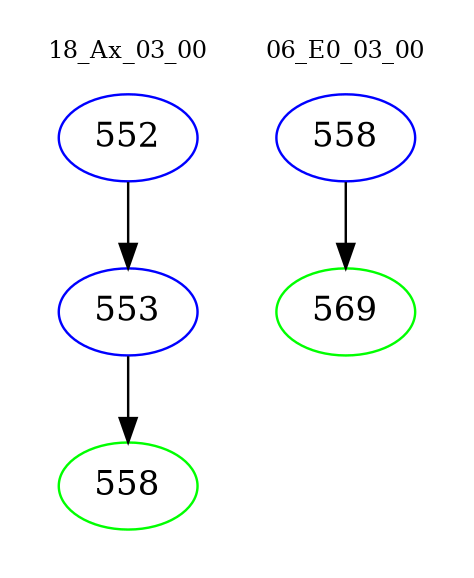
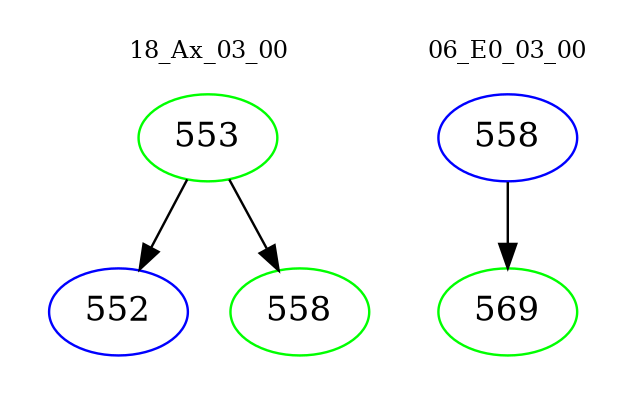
(128, 213) -> (169, 214)
(128, 312) -> (208, 138)
